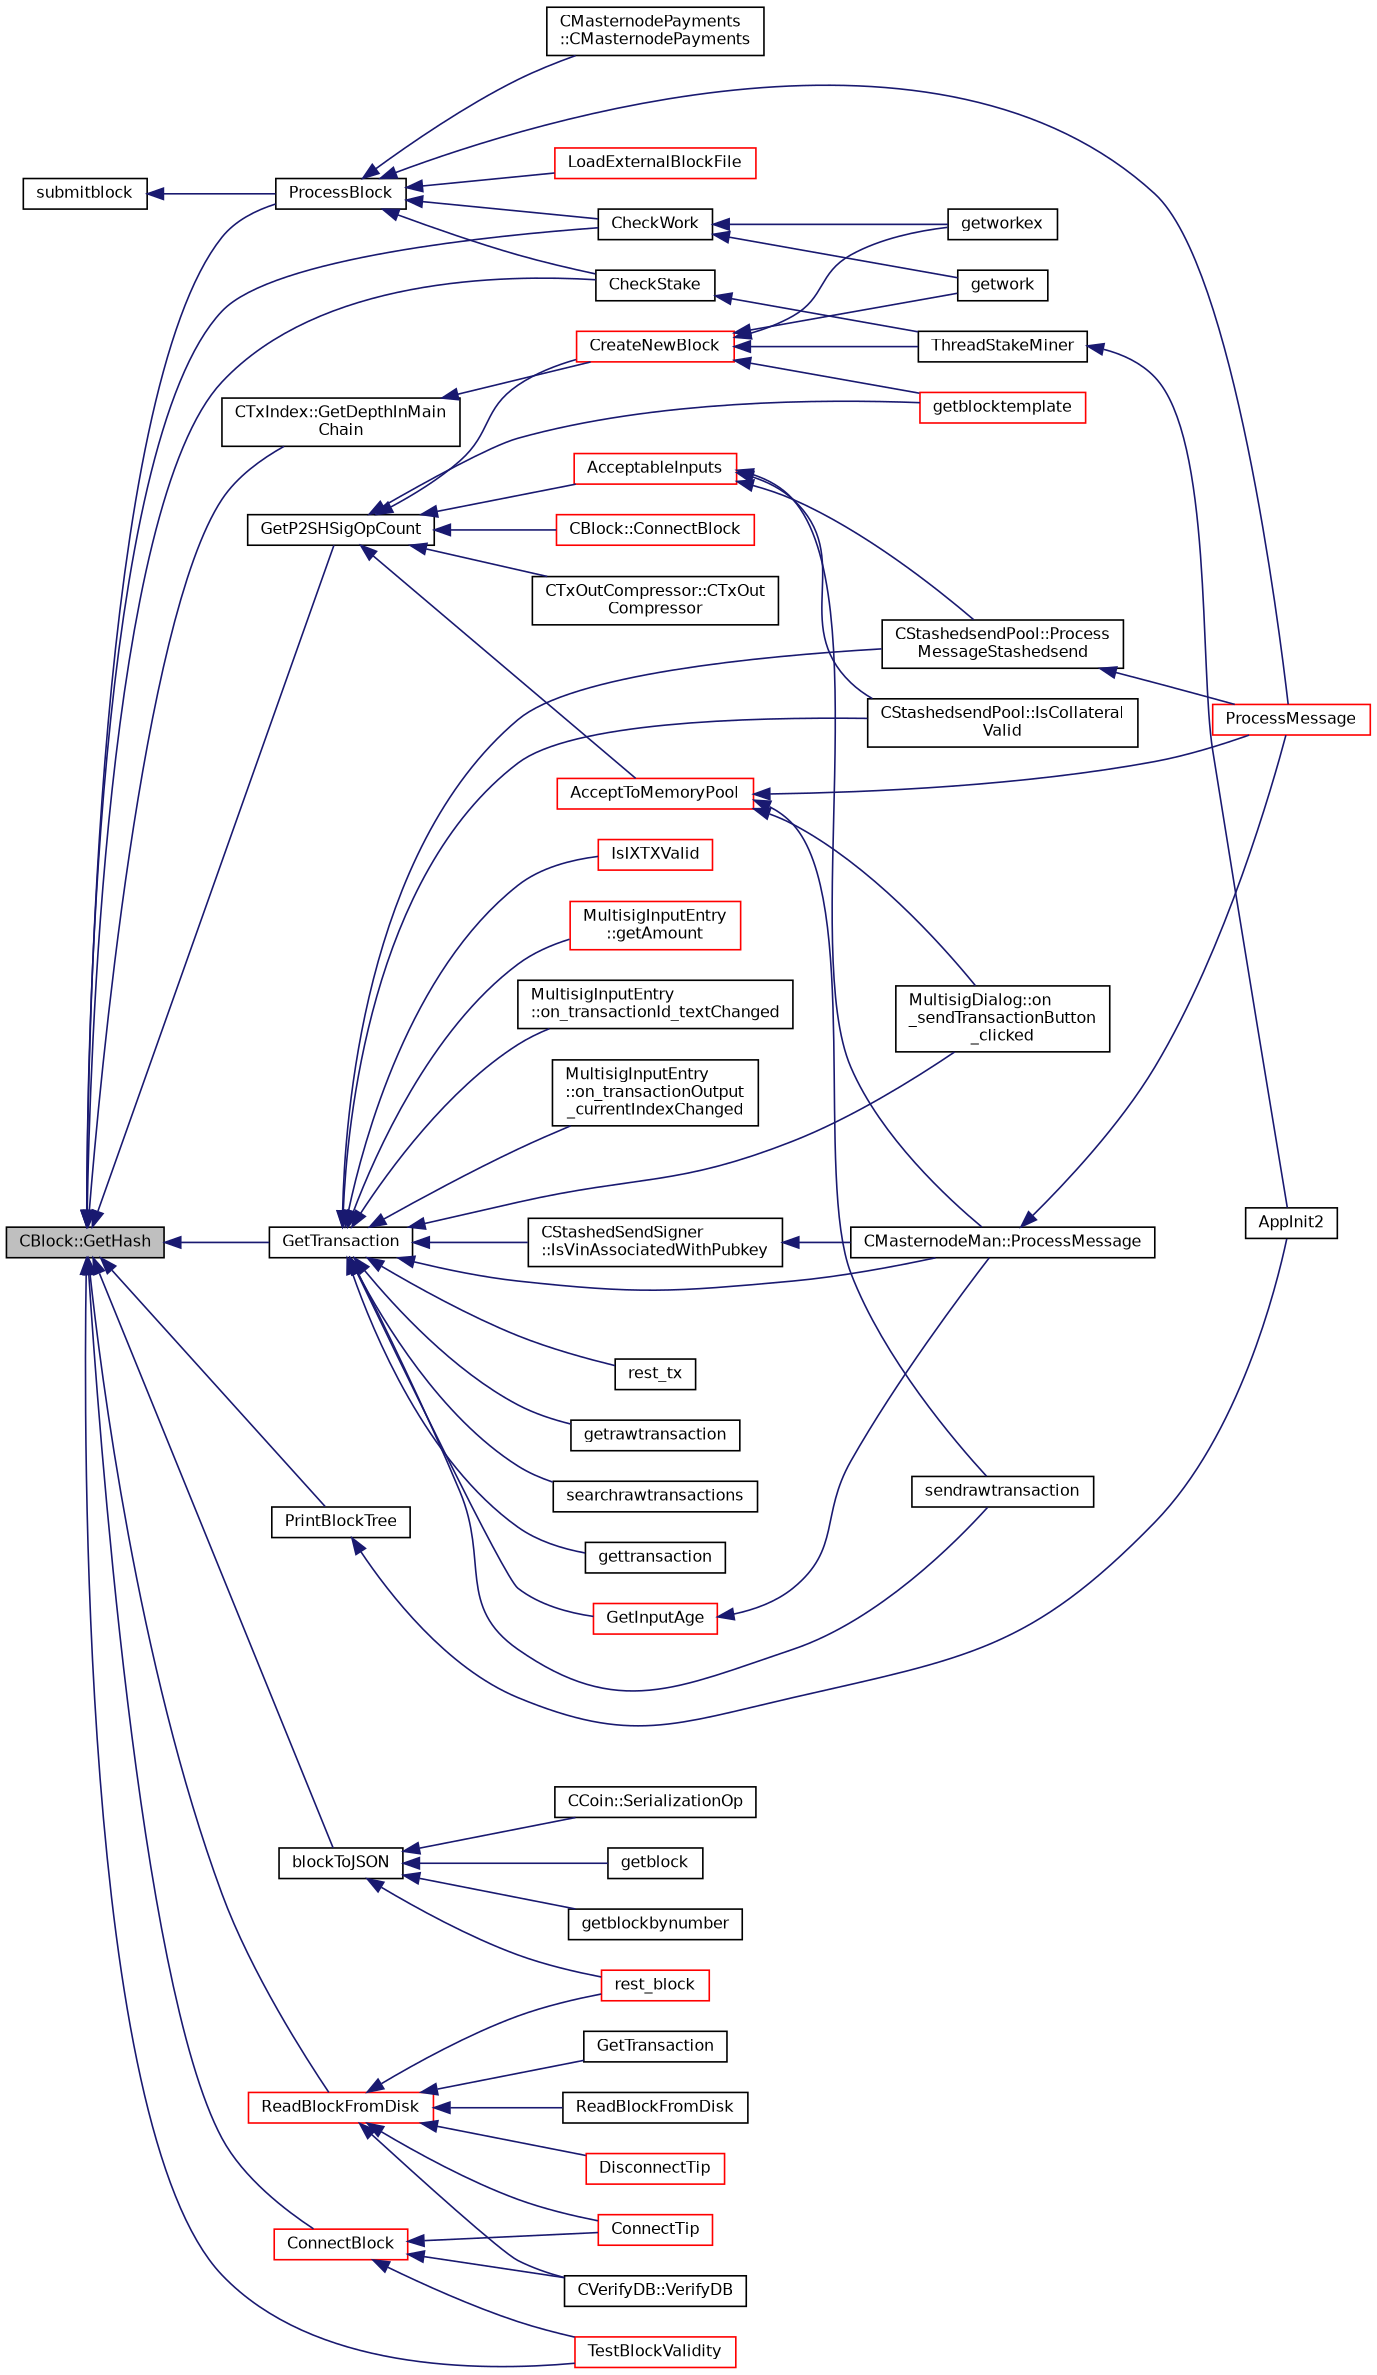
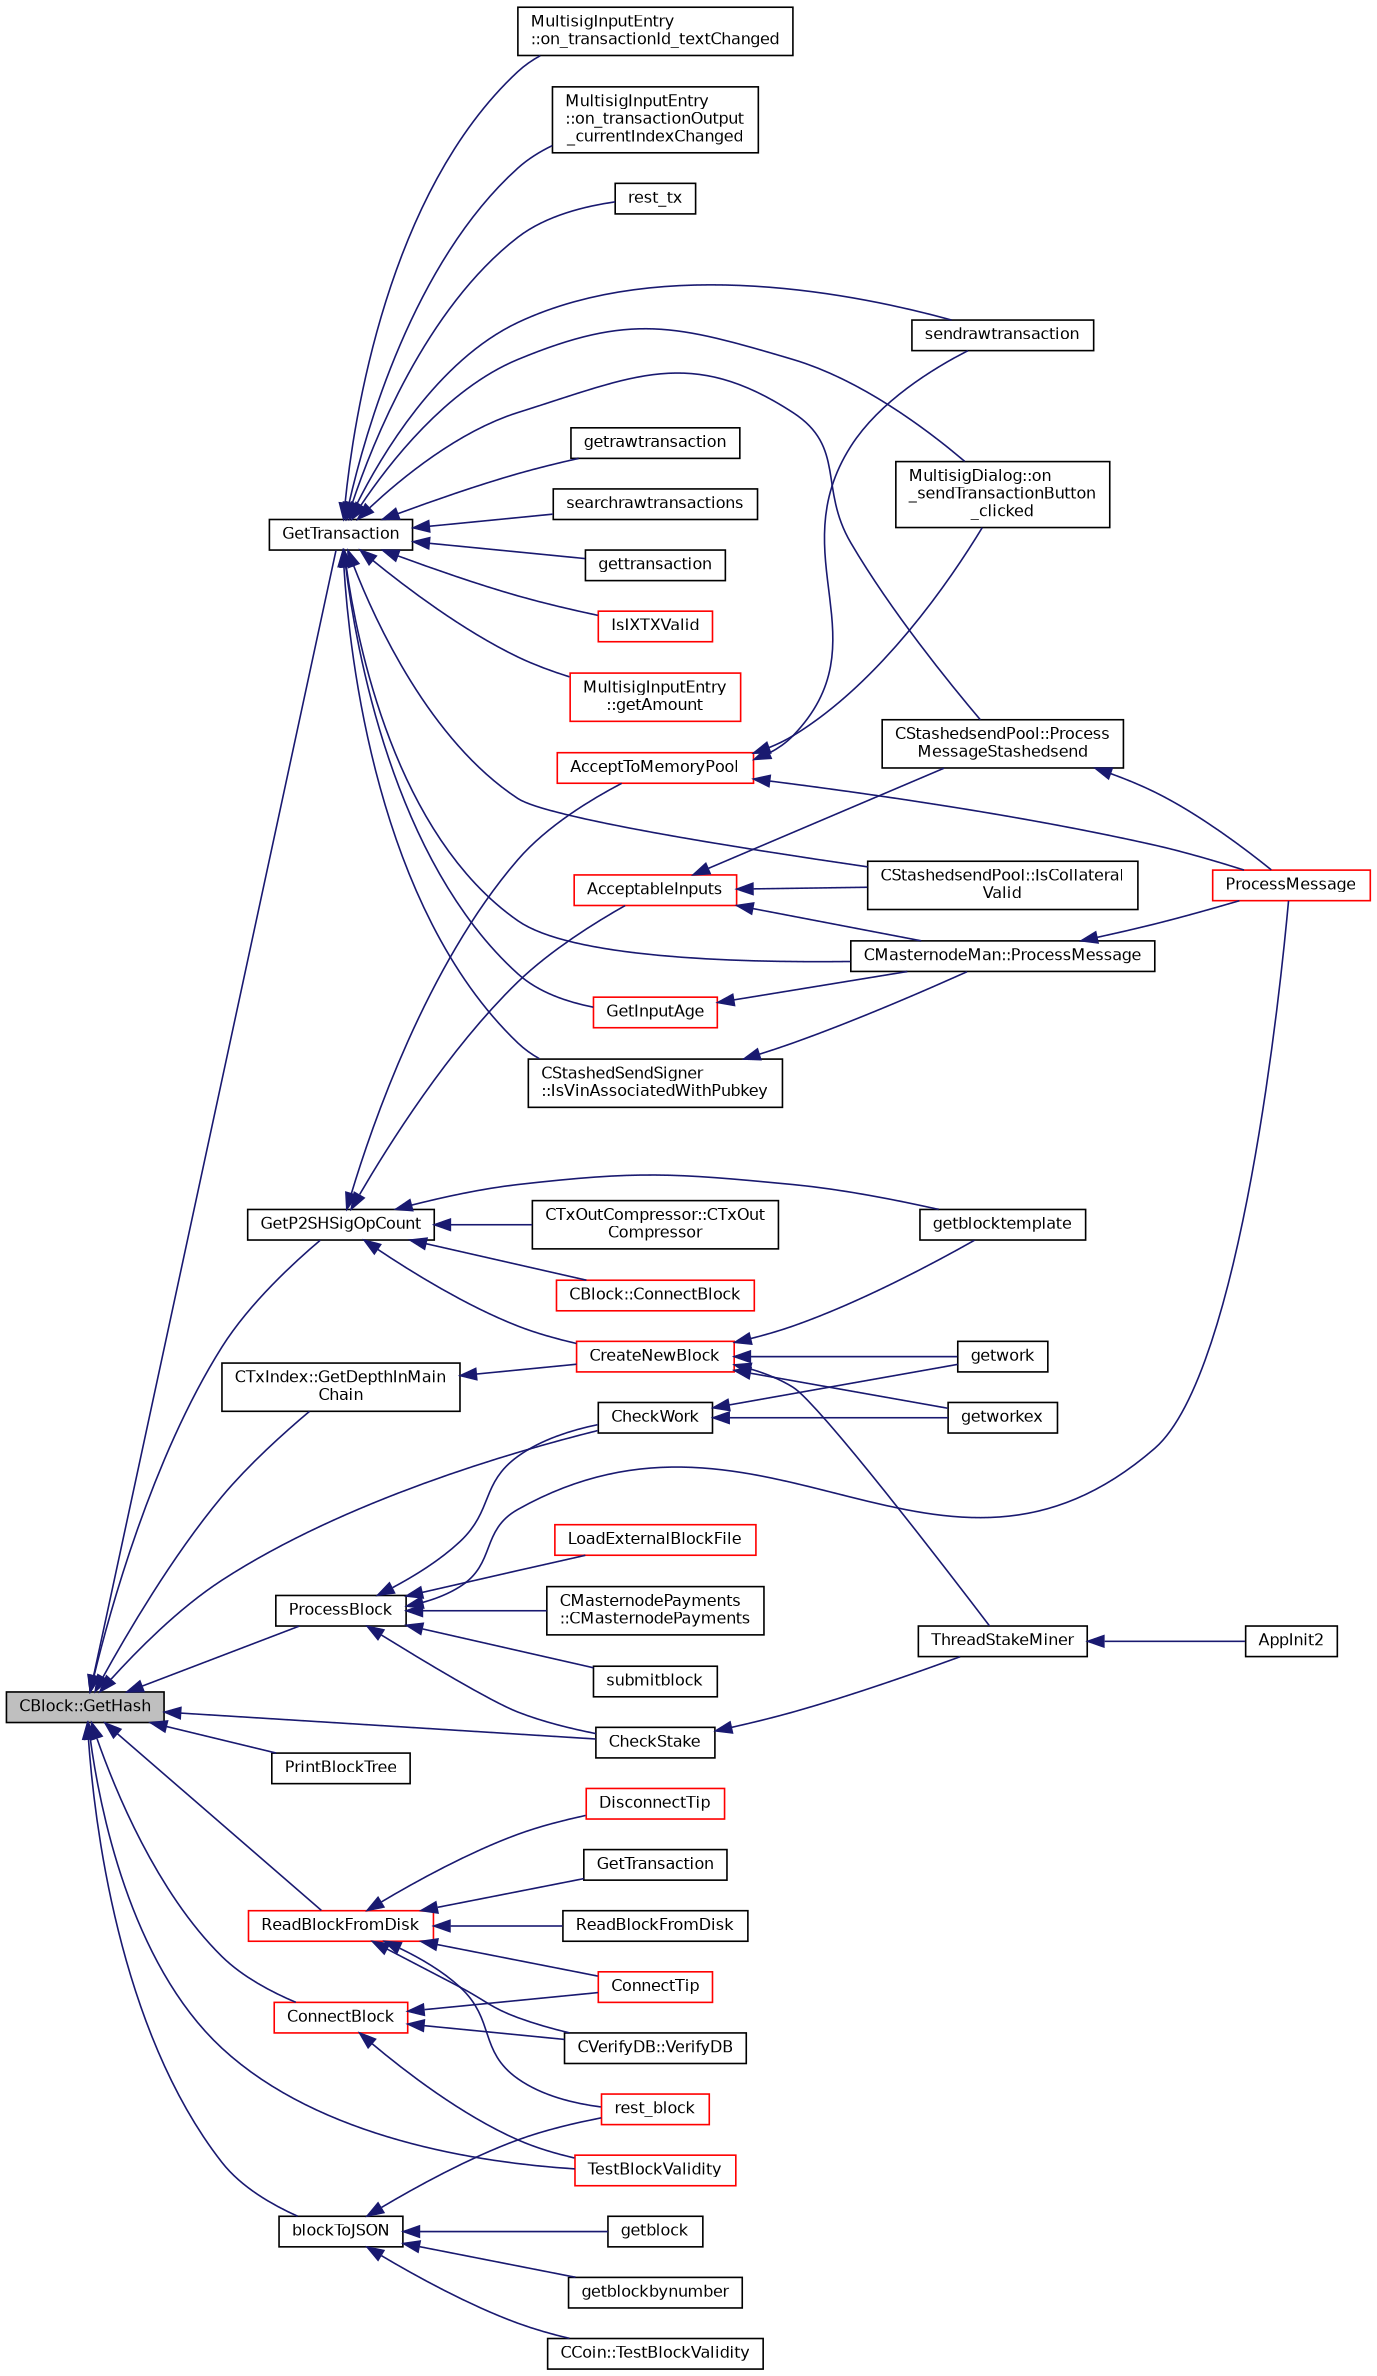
(220, 194) -> (508, 1648)
(1003, 408) -> (1003, 1225)
(904, 1672) -> none
(655, 1802) -> (655, 2354)
